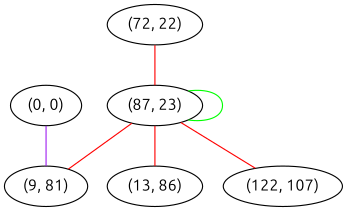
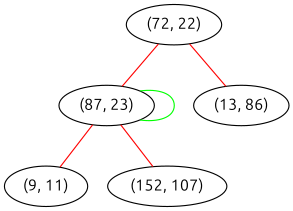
(46, 105) -> none
(155, 146) -> (208, 65)
(46, 186) -> (46, 186)
(283, 186) -> (167, 186)
